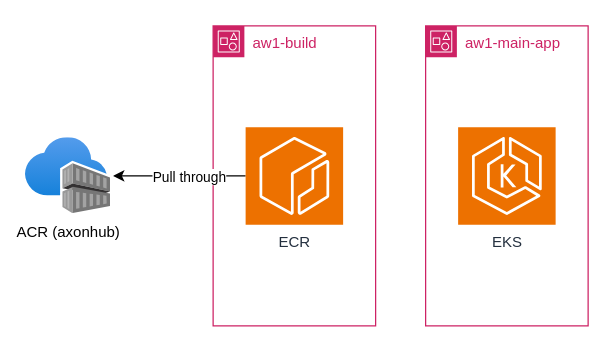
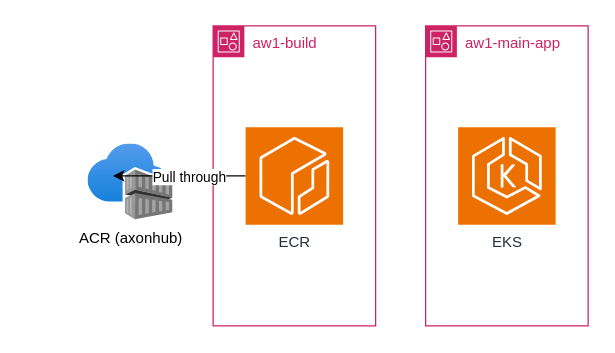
(68, 176) -> (131, 182)
